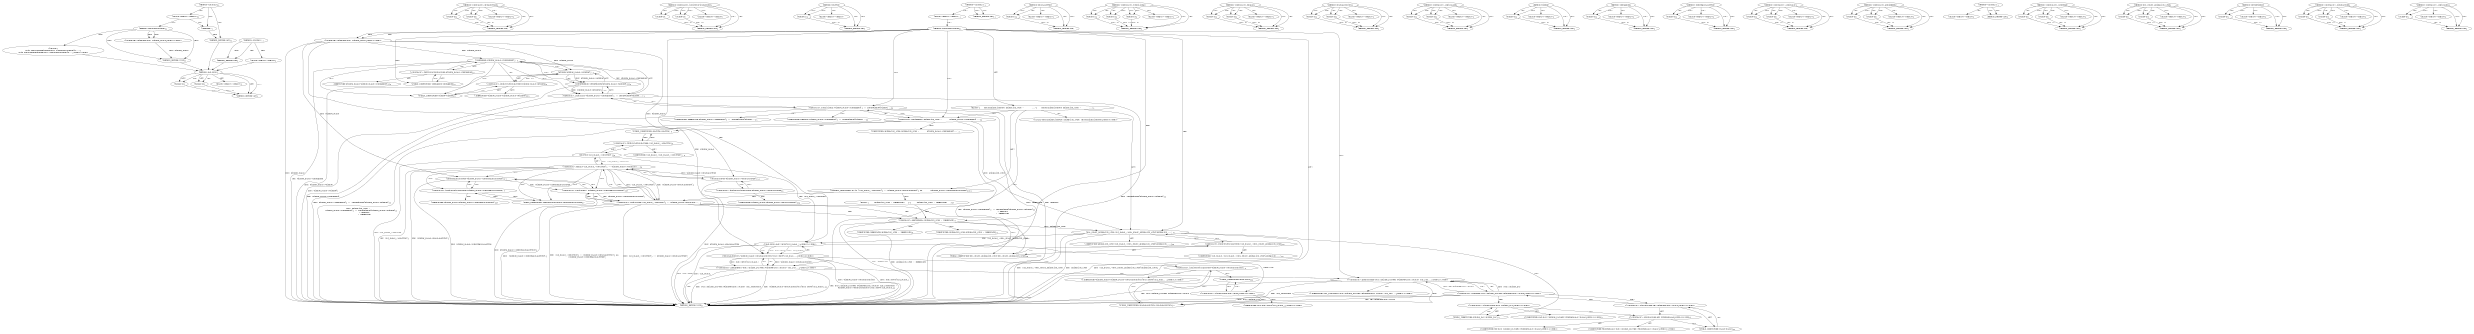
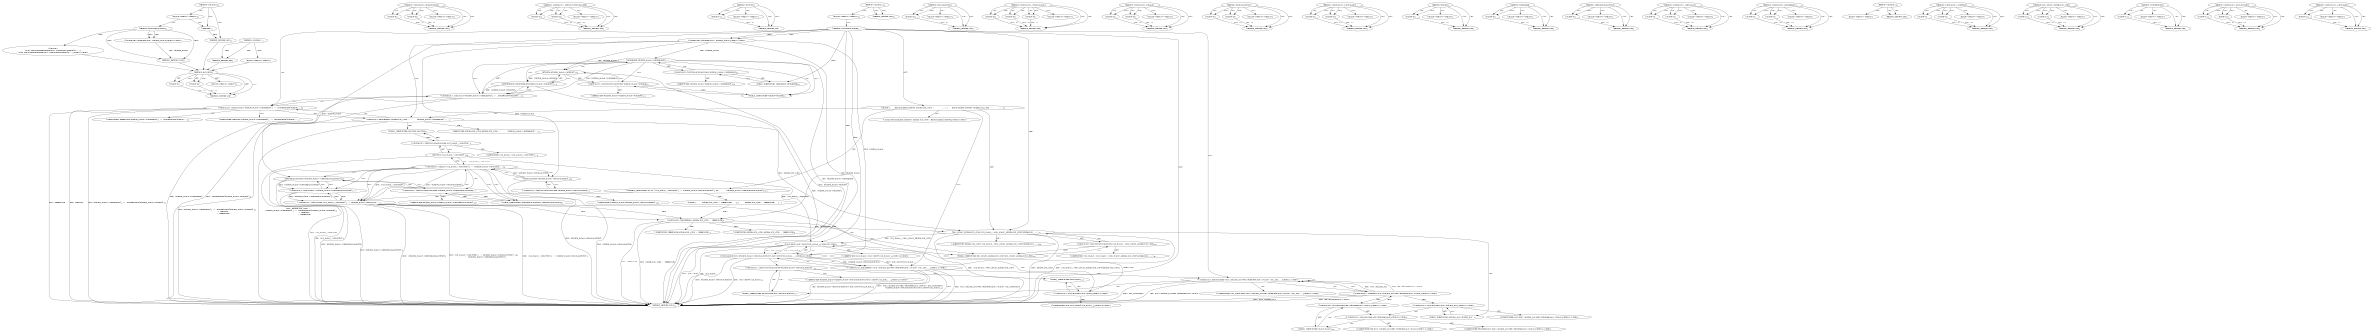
(530, 78) -> (622, 78)
none -> (875, 256)
(1249, 302) -> (972, 263)
